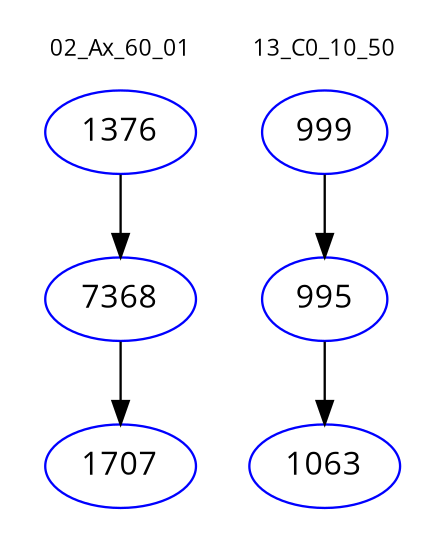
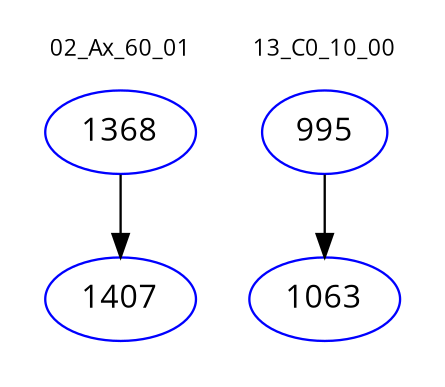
(325, 50) -> (325, 50)
(121, 132) -> none
(325, 132) -> none
(121, 299) -> (121, 132)
(121, 466) -> (121, 299)
